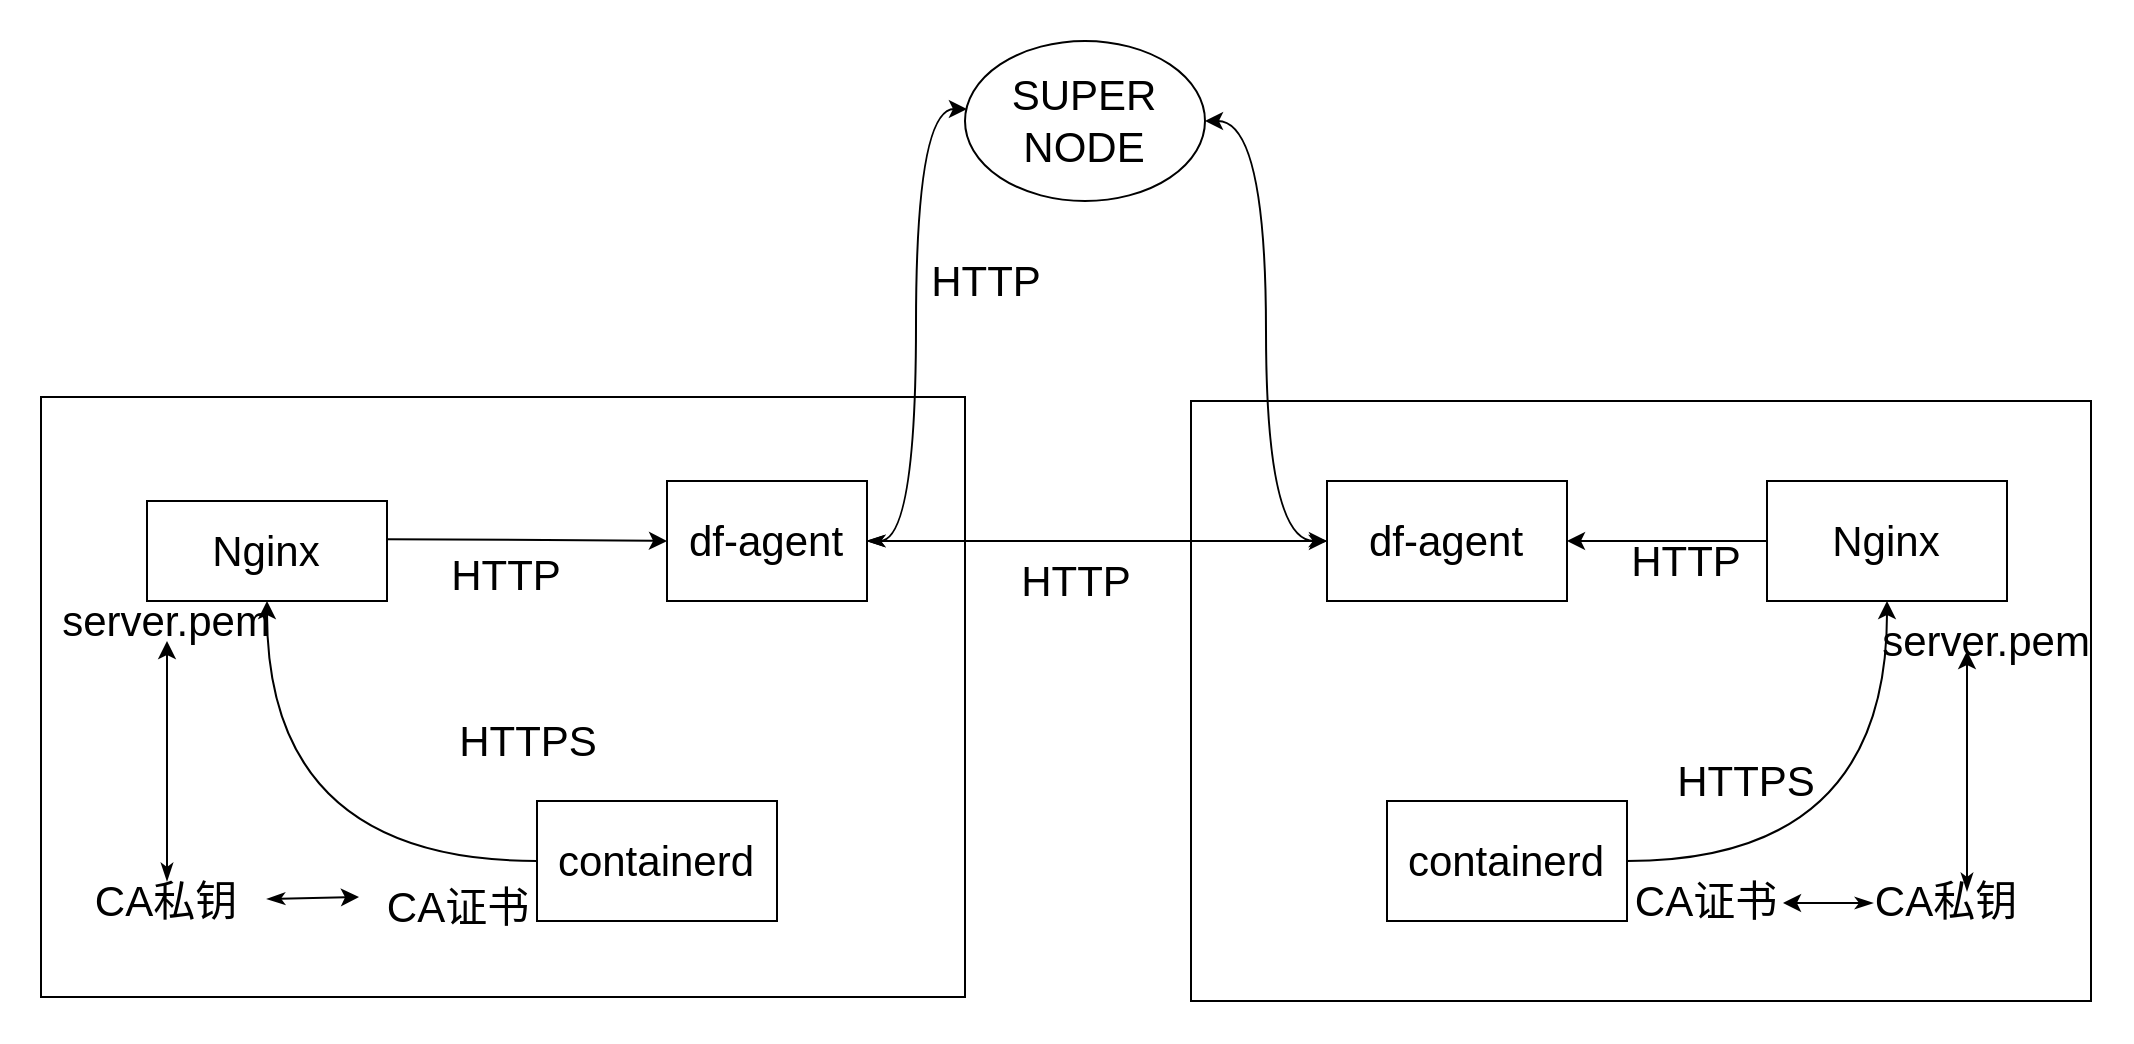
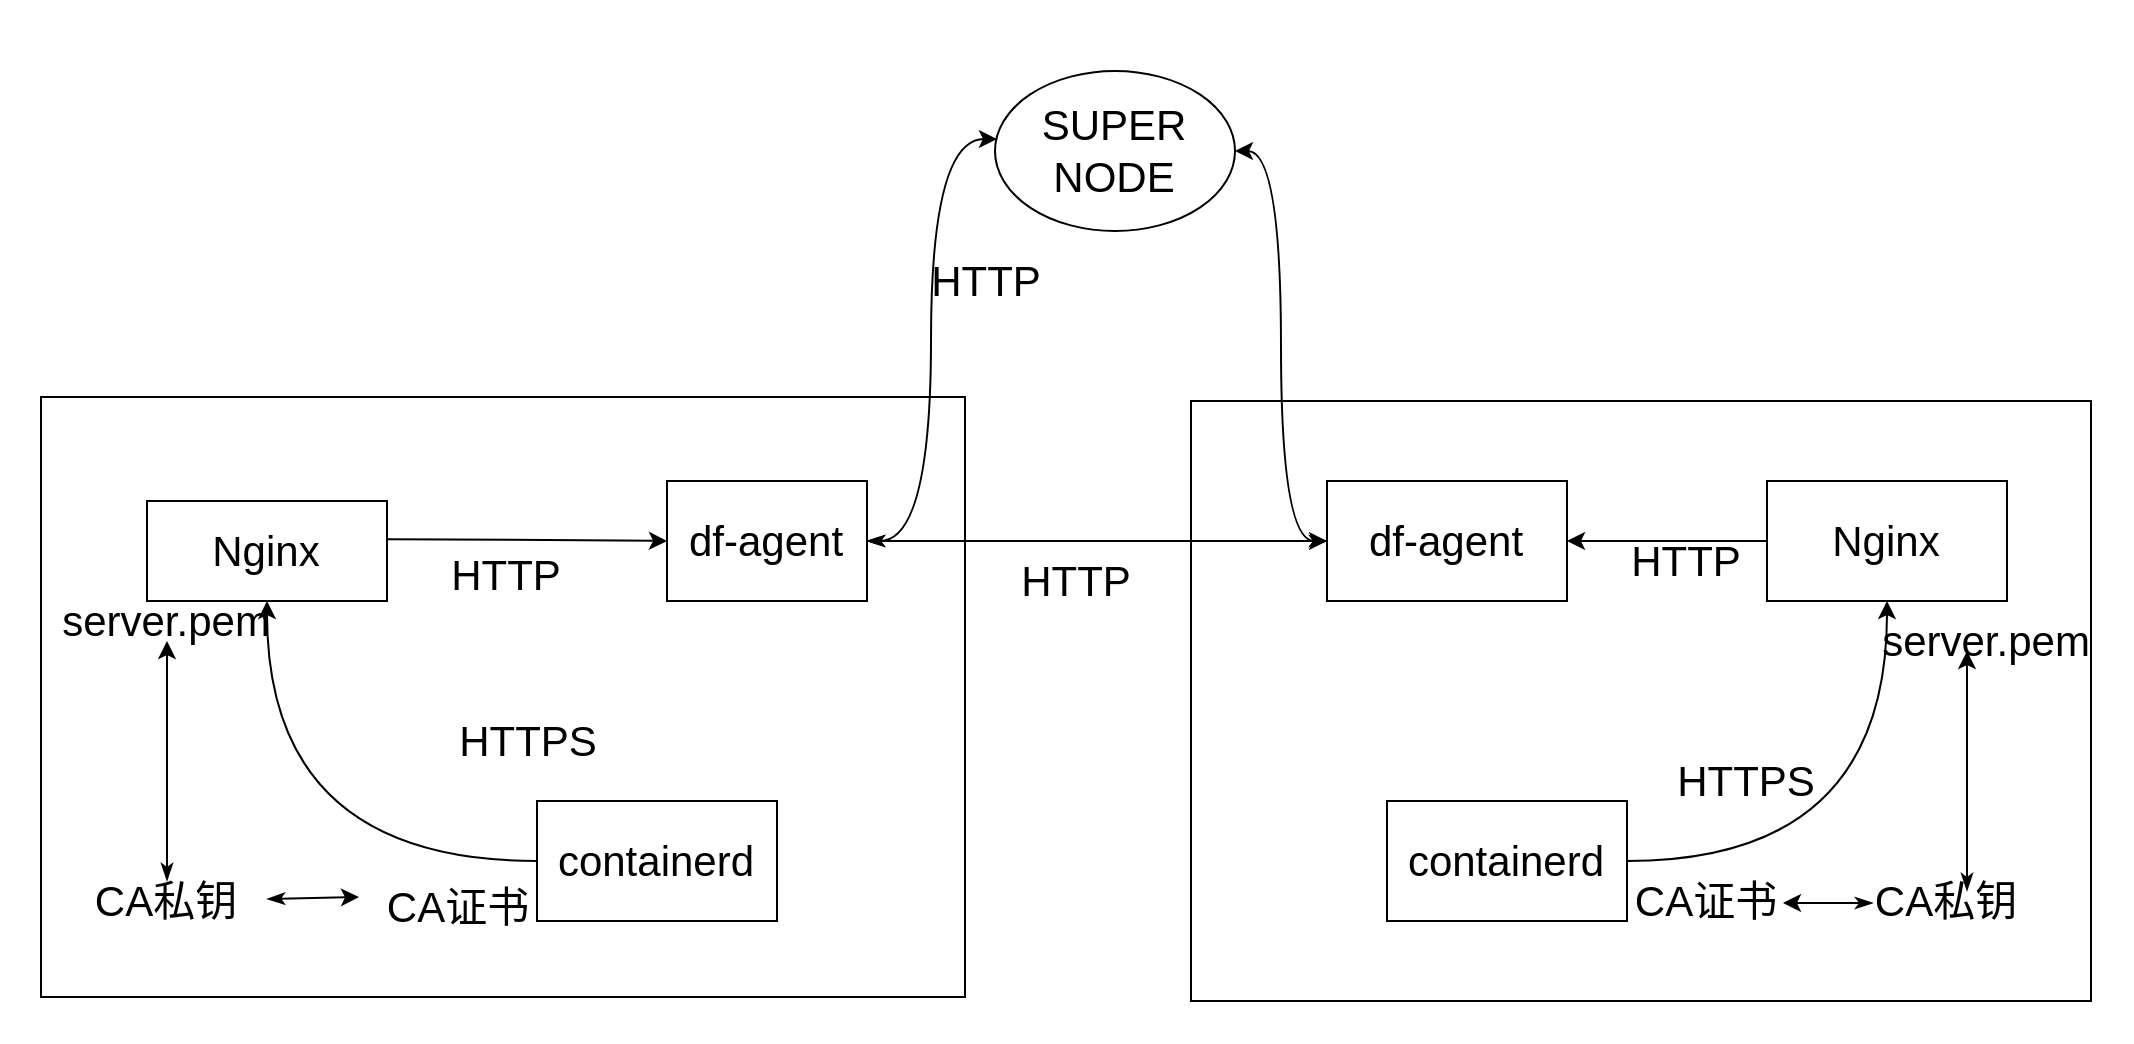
(1085, 121) -> (1115, 151)
